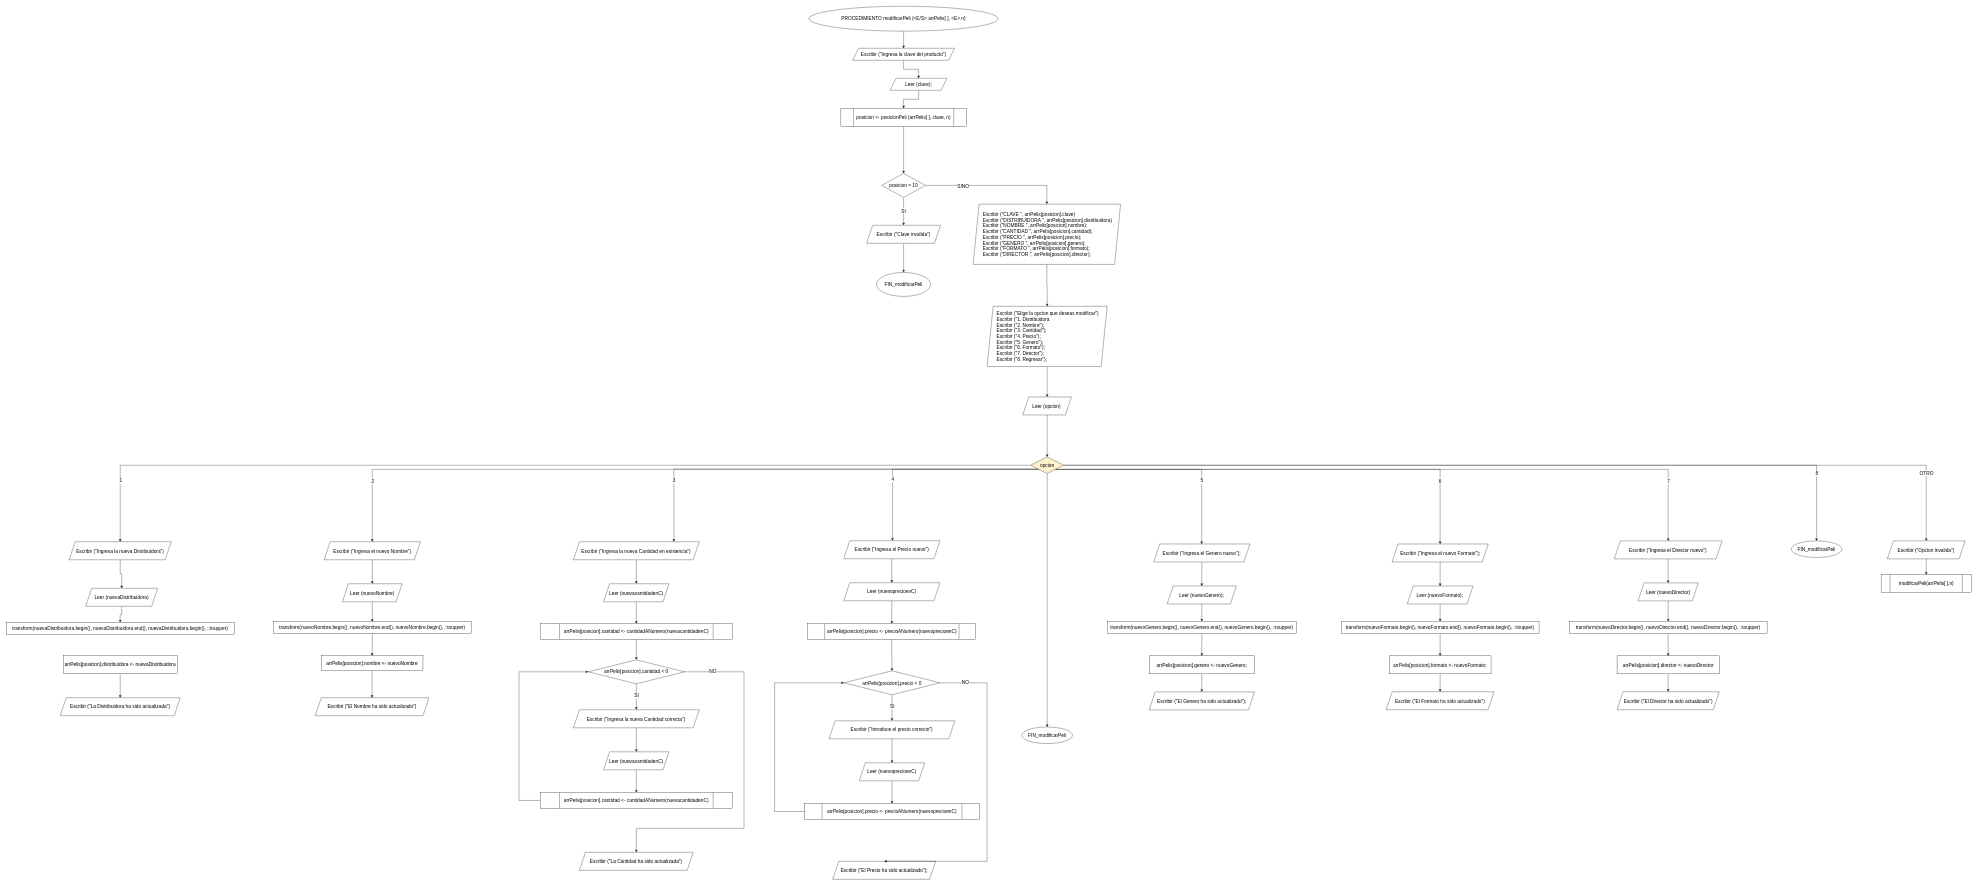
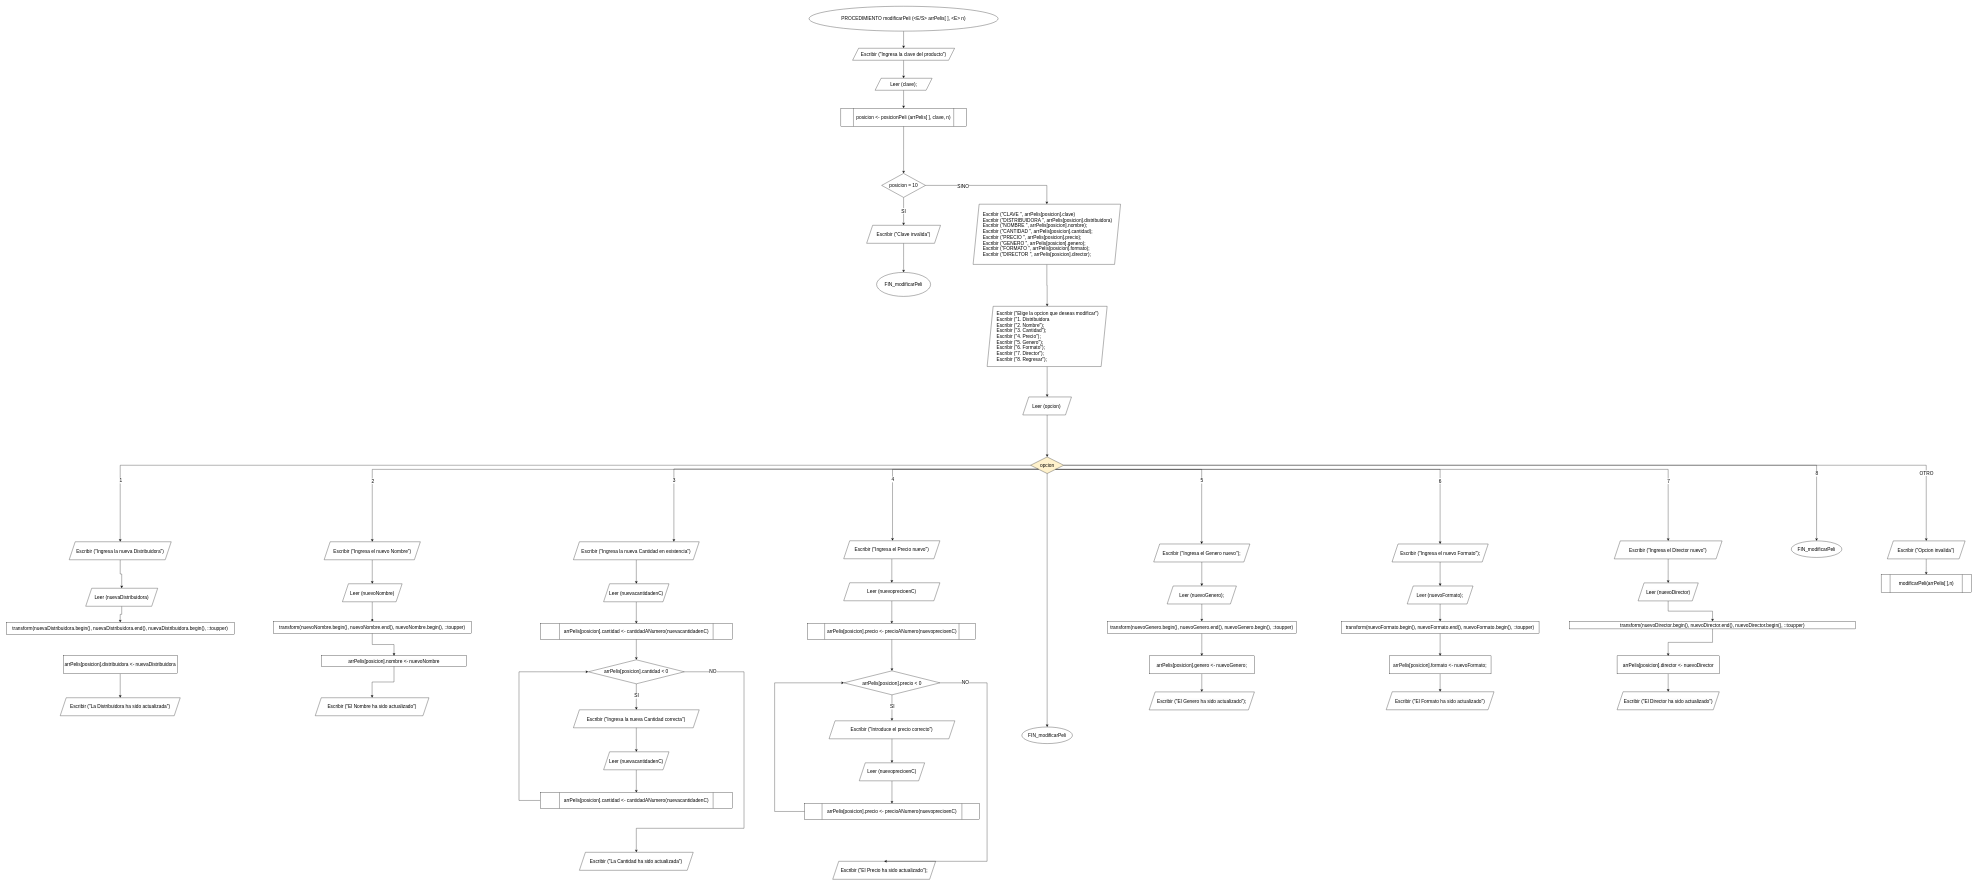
(918, 84) -> (903, 84)
(1668, 627) -> (1712, 625)
(372, 663) -> (394, 661)
